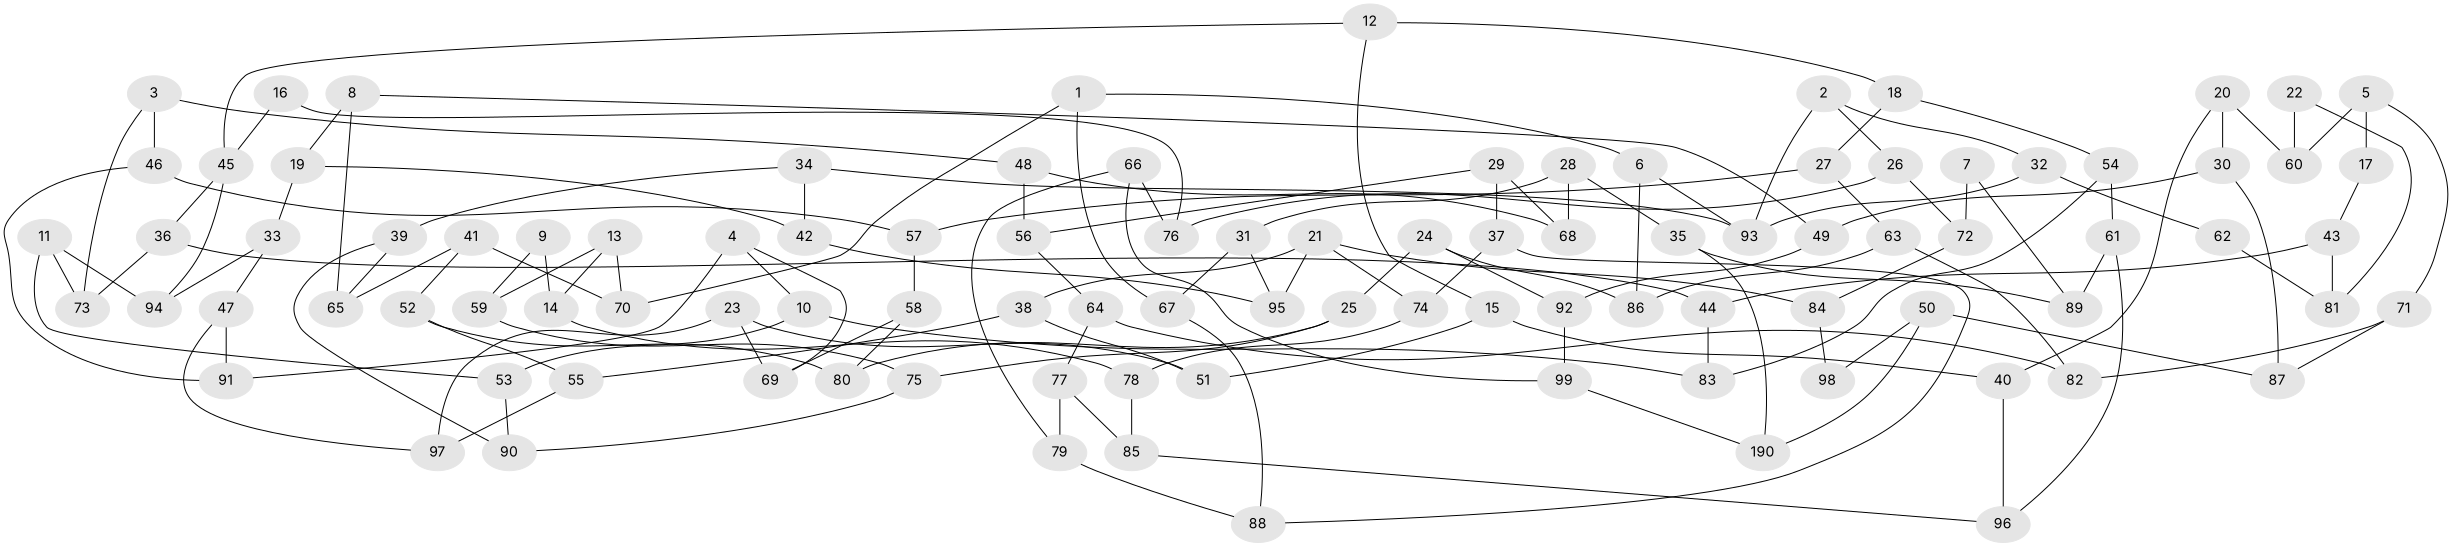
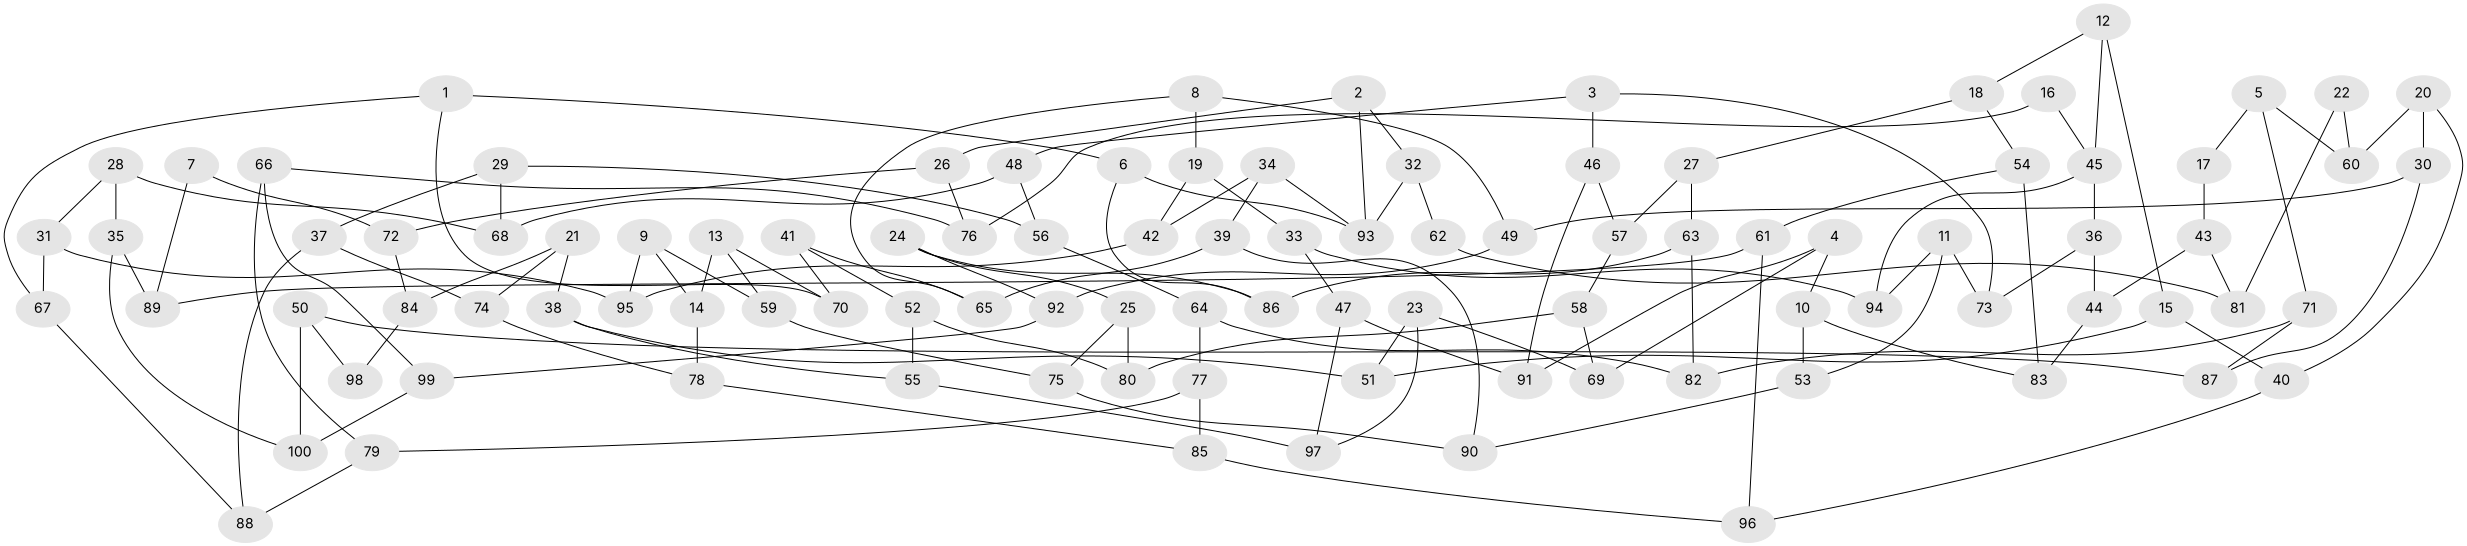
(1296, 273) -> (635, 273)
(1763, 453) -> (300, 453)
